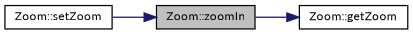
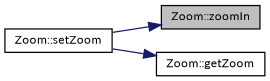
(271, 17) -> (128, 51)
